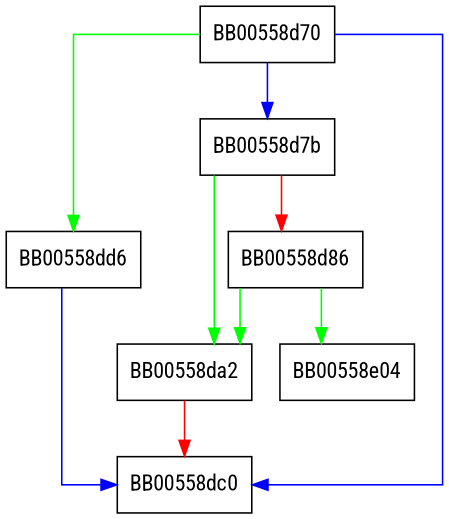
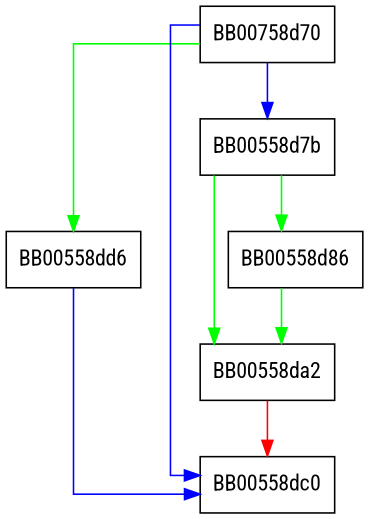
(267, 34) -> (267, 34)
(282, 195) -> (282, 195)
(347, 372) -> none
